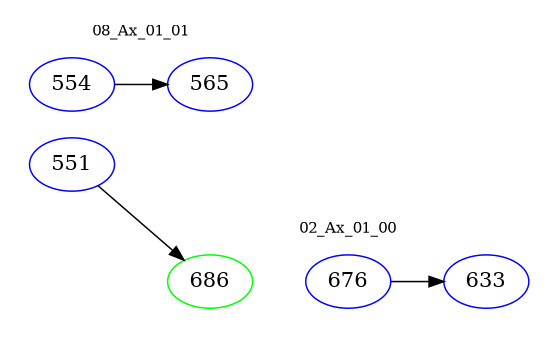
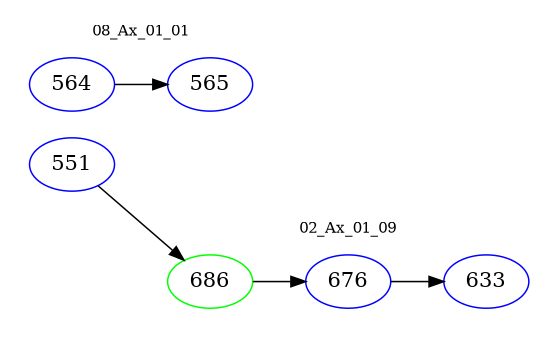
(72, 84) -> (72, 84)
(348, 229) -> (348, 229)
none -> (272, 282)
